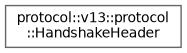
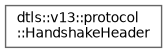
(93, 26) -> (84, 26)
